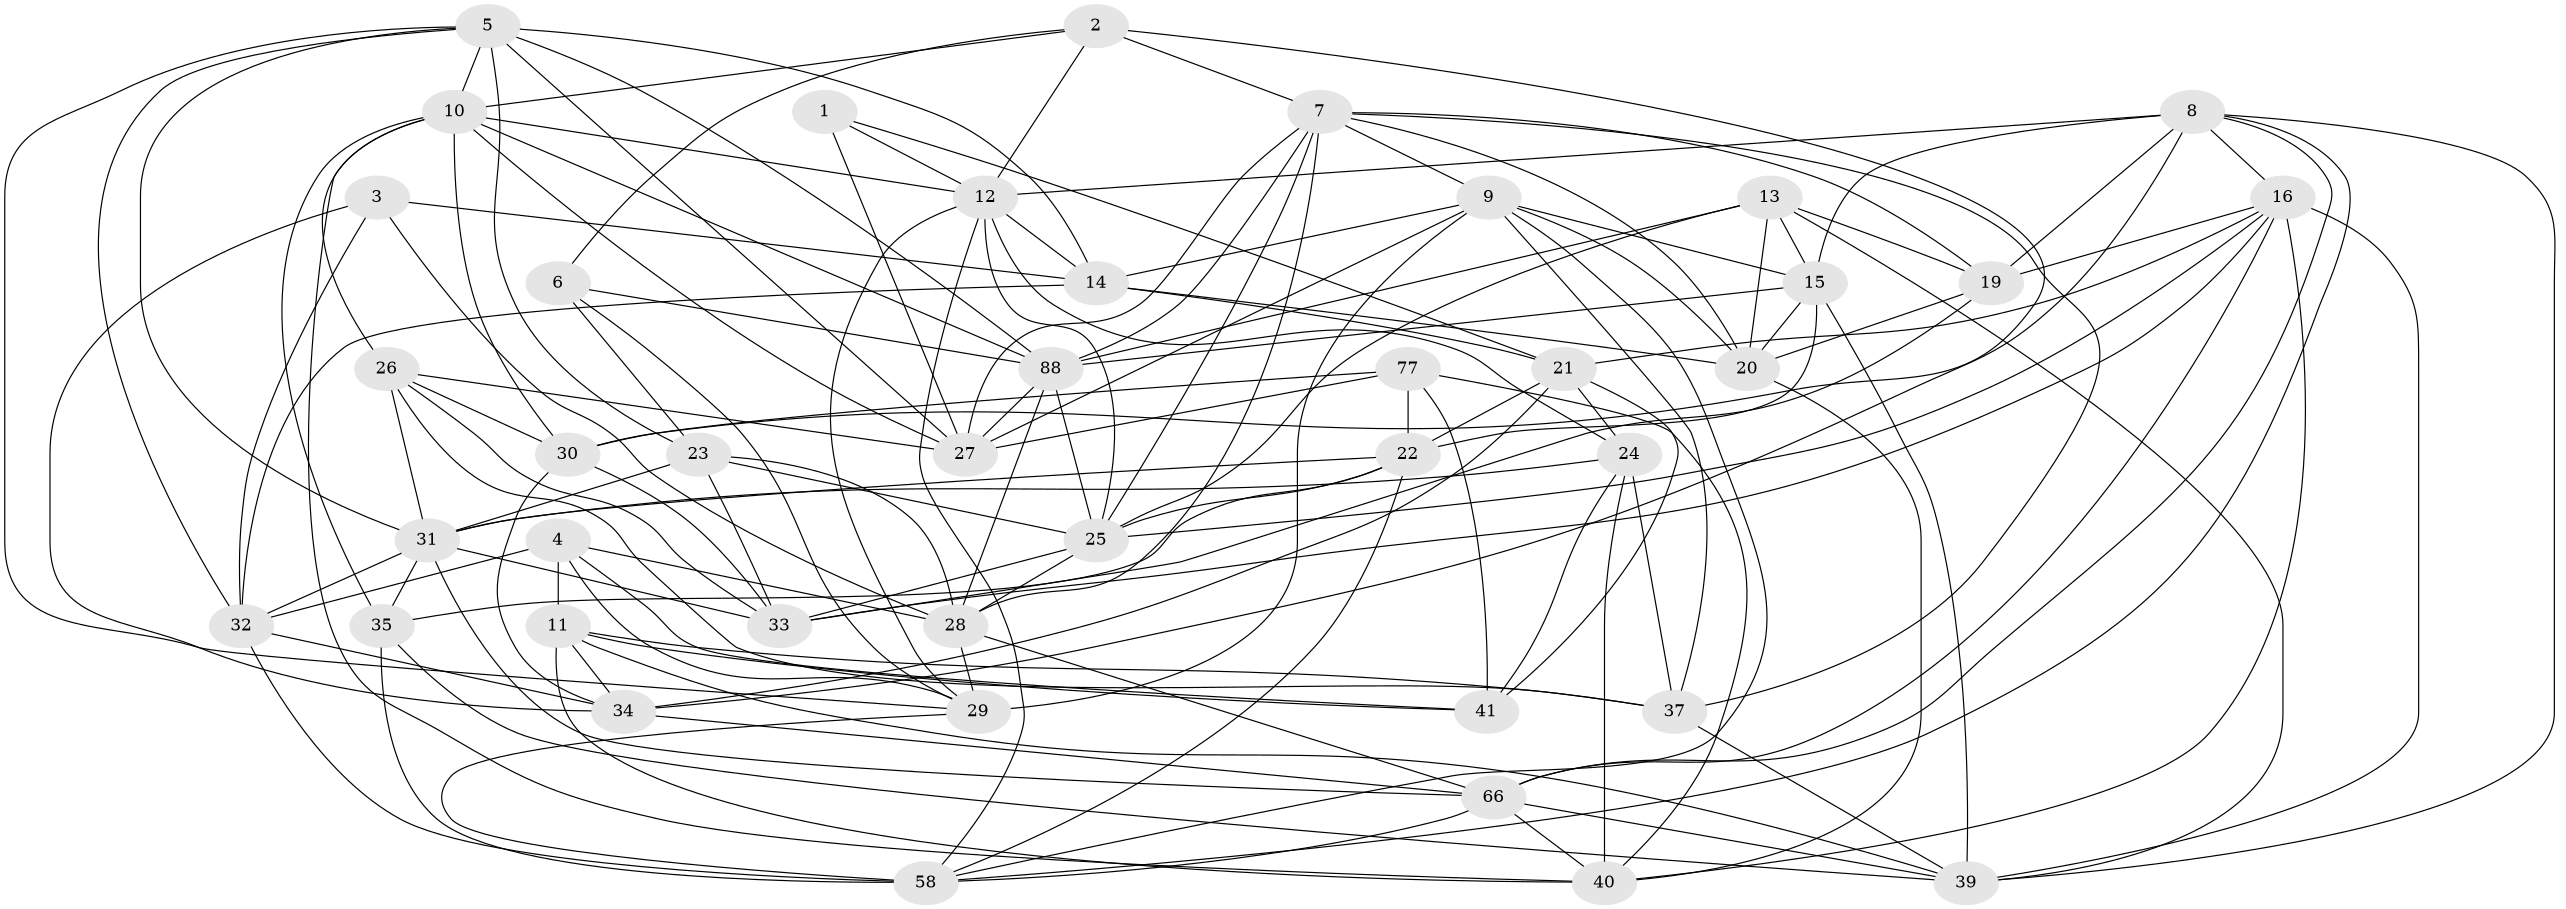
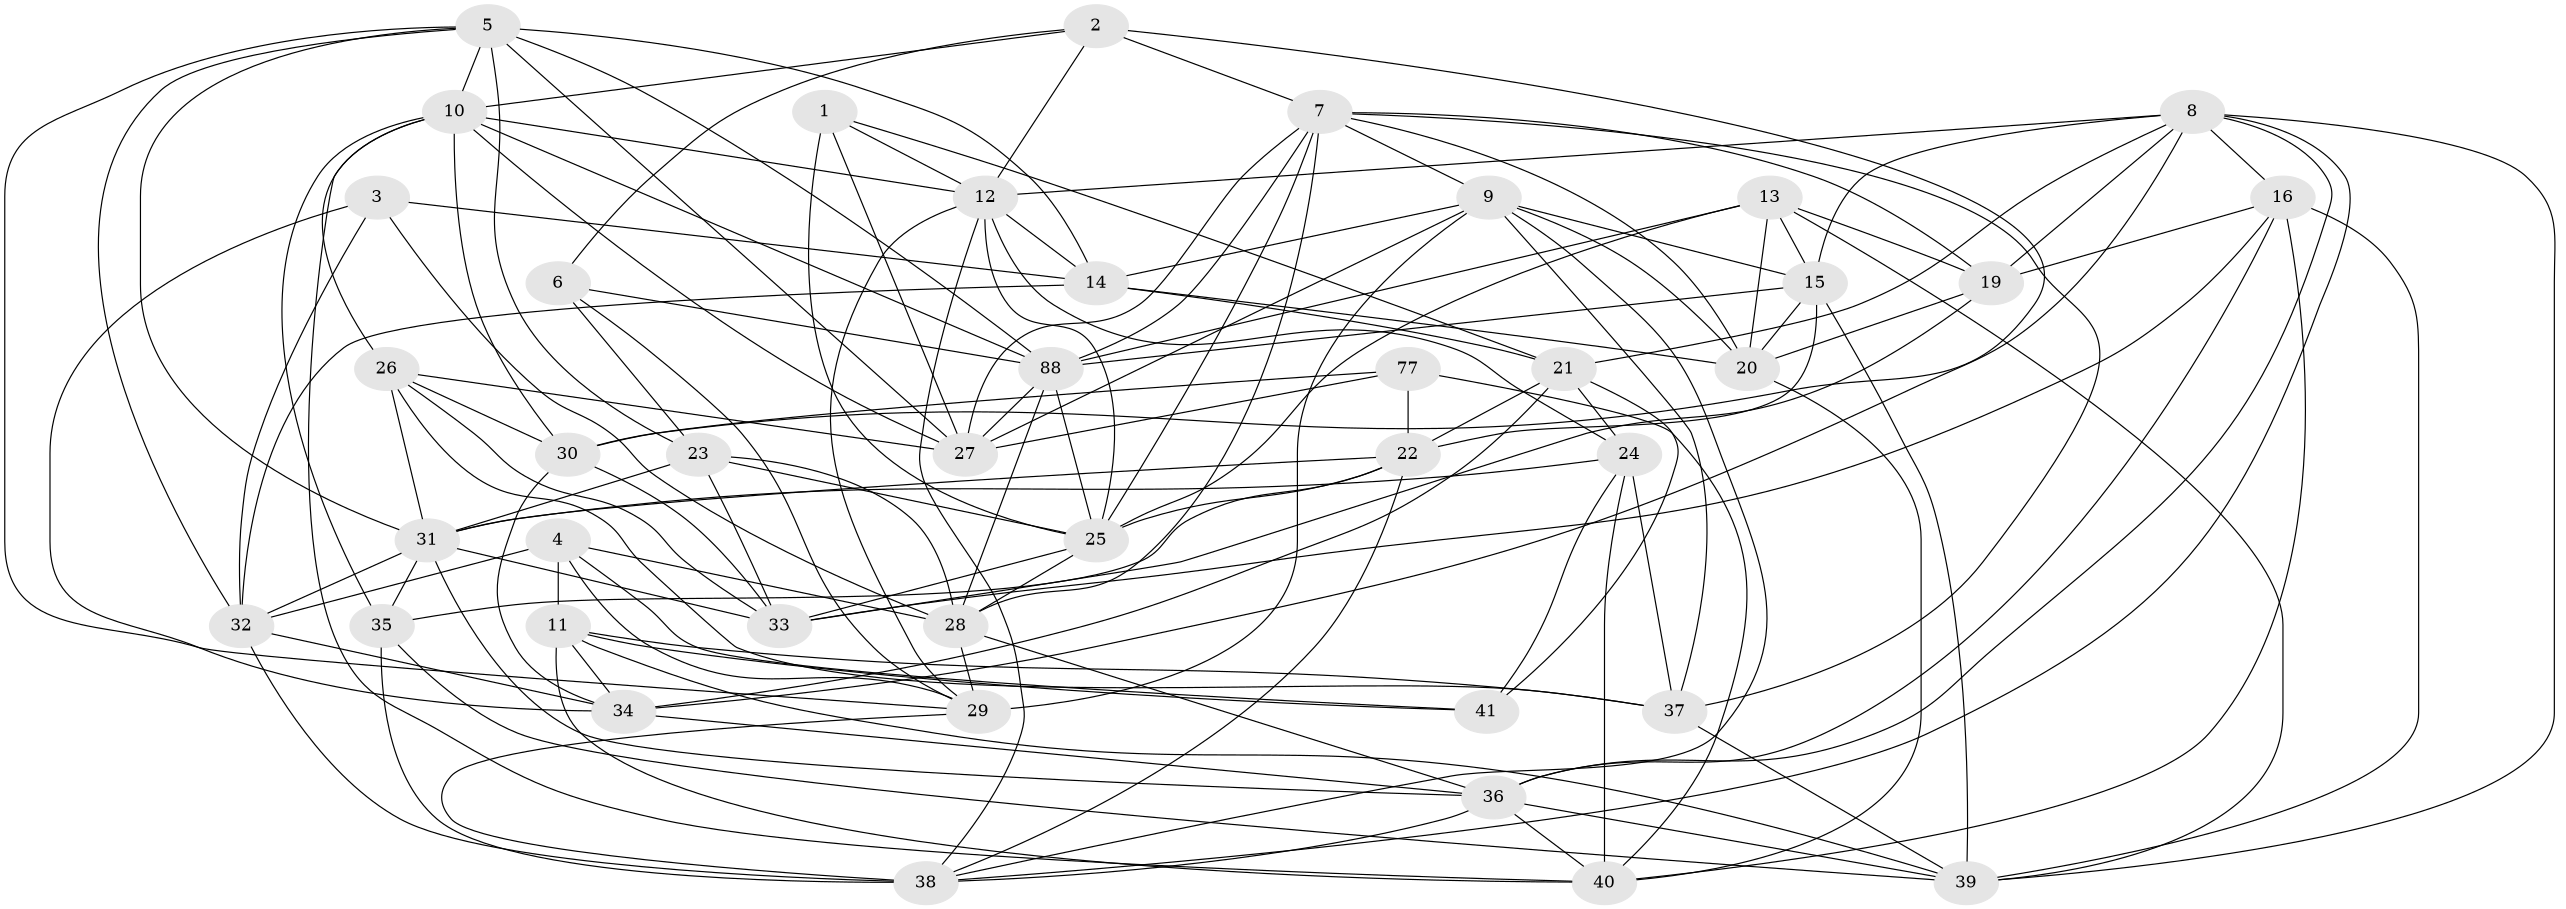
(1953, 323) -> (1898, 286)
(1784, 455) -> (828, 375)
(1475, 526) -> none
(1494, 797) -> (1494, 797)
(926, 883) -> (926, 883)
